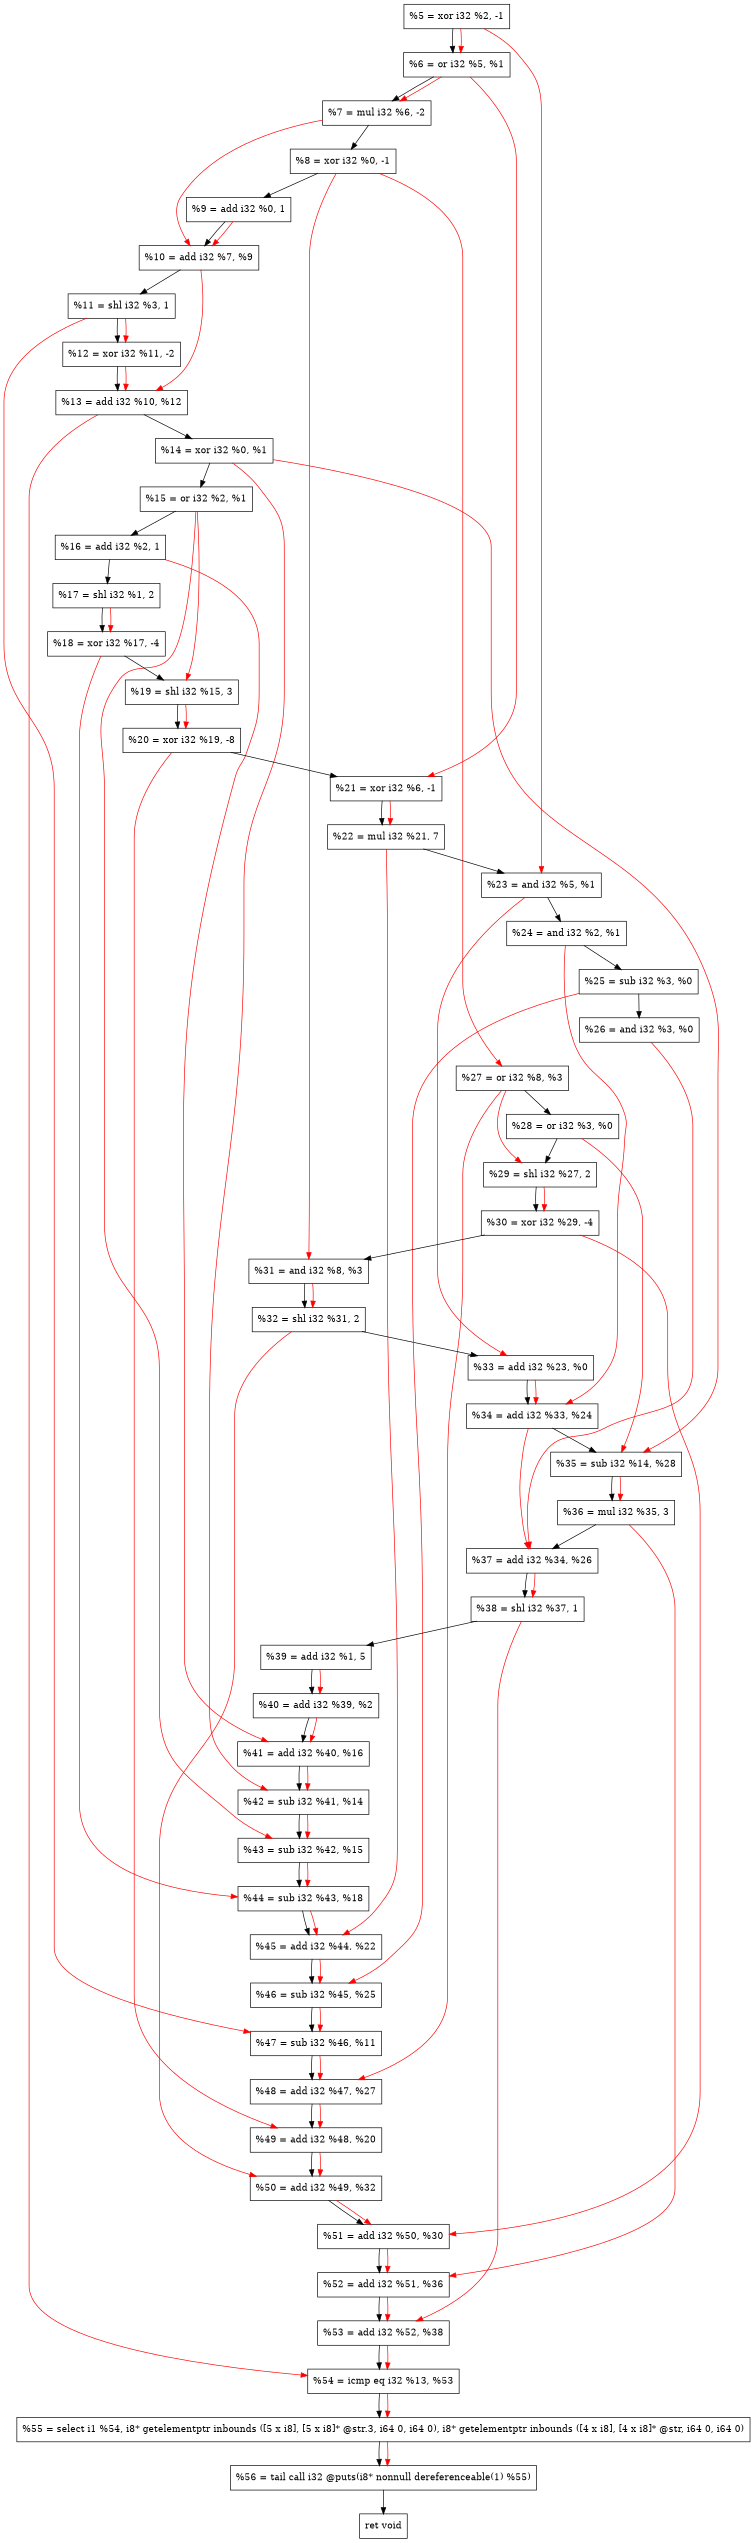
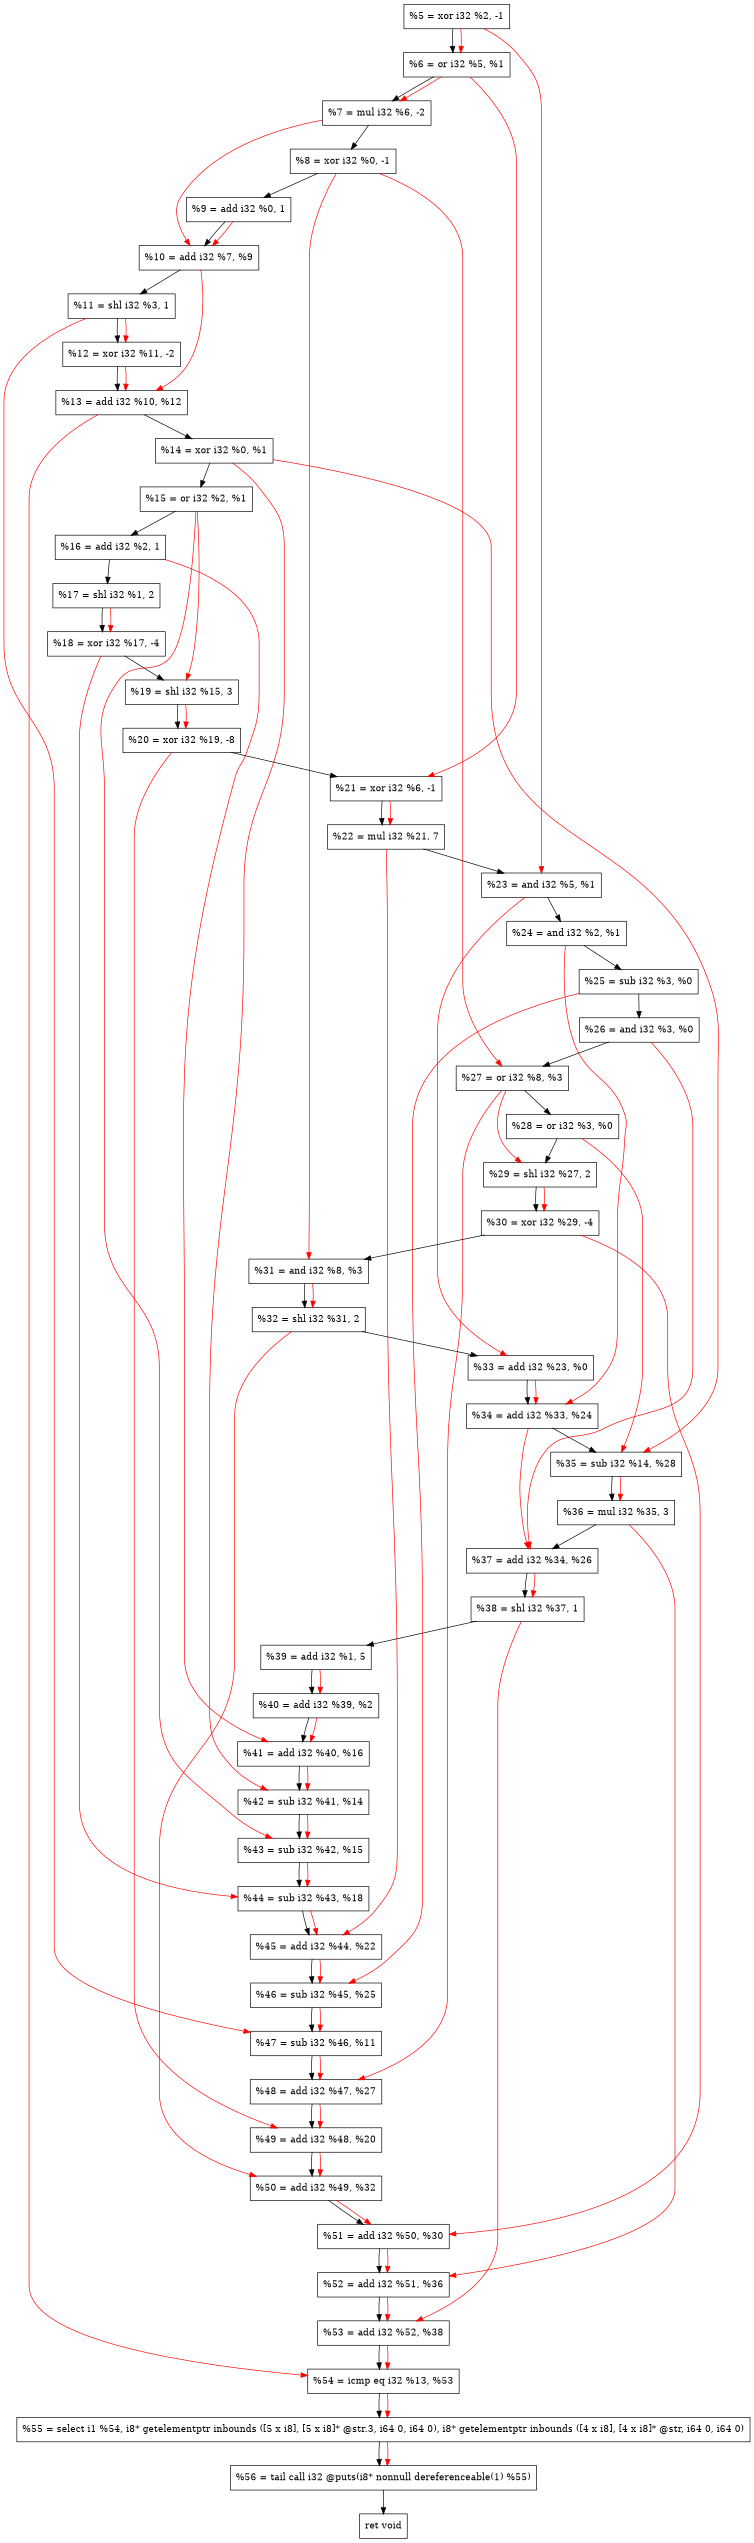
none -> (584, 1051)
